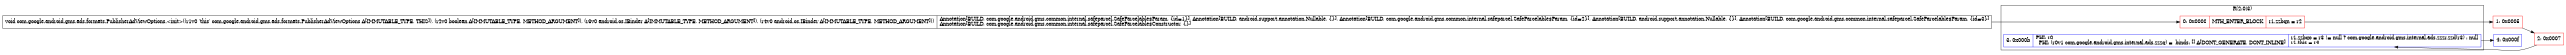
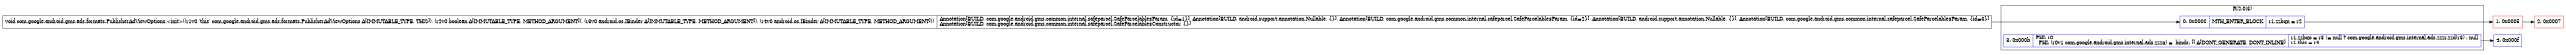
(2242, 22) -> (2242, 22)
(2489, 50) -> none
